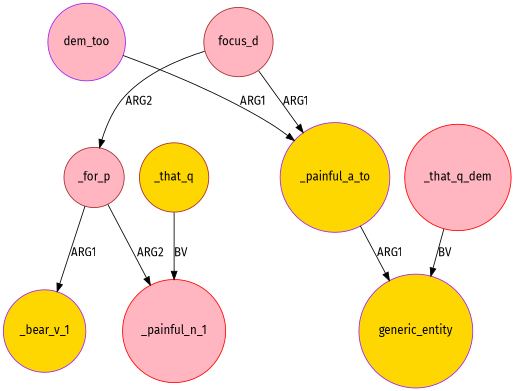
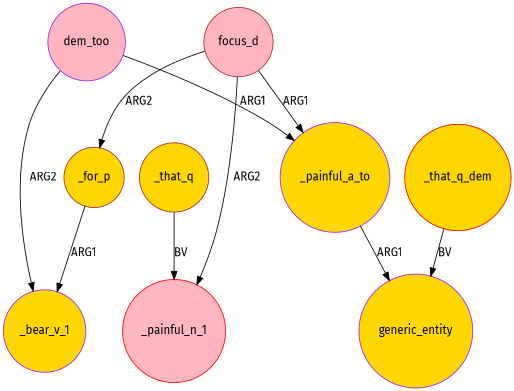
none -> (21, 172)
(94, 177) -> (94, 177)
(458, 177) -> (458, 177)
(127, 241) -> (227, 179)
